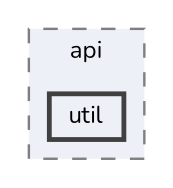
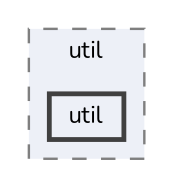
(87, 52) -> (87, 52)
